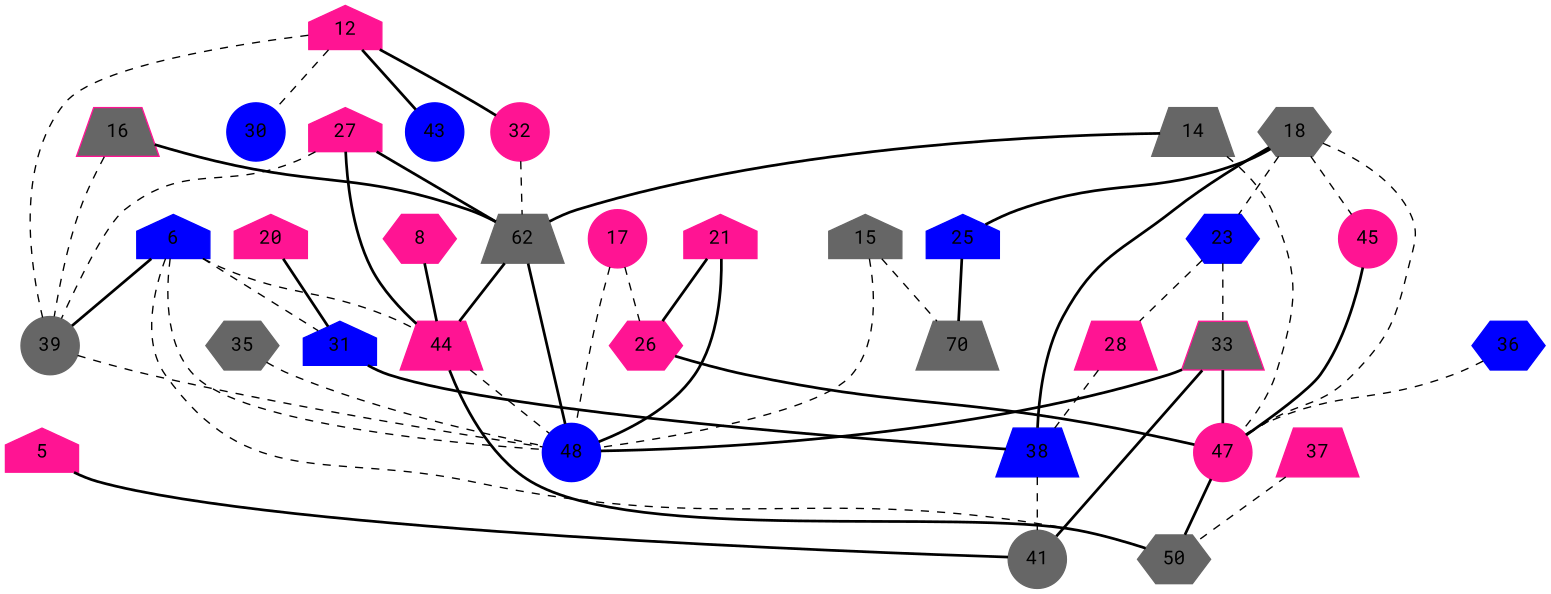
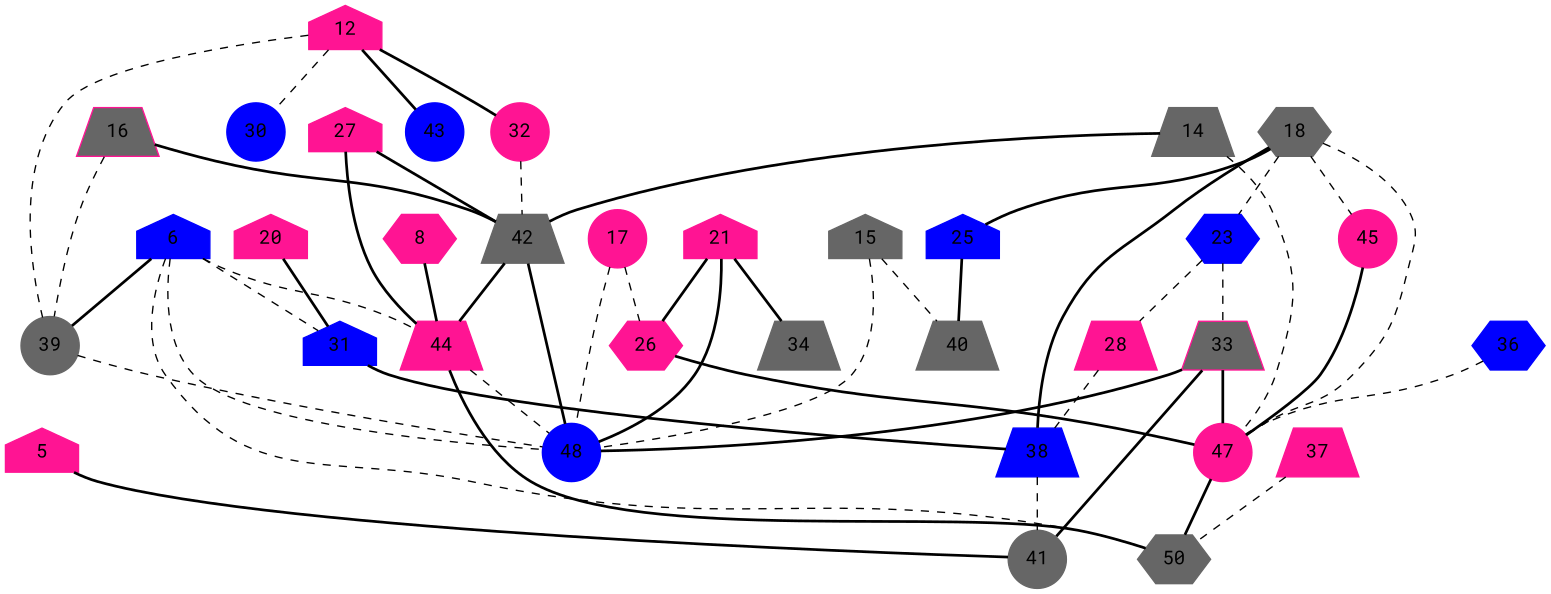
(157, 190) -> none
(523, 239) -> (523, 239)
(242, 346) -> none
none -> (799, 346)
(957, 346) -> (957, 346)
